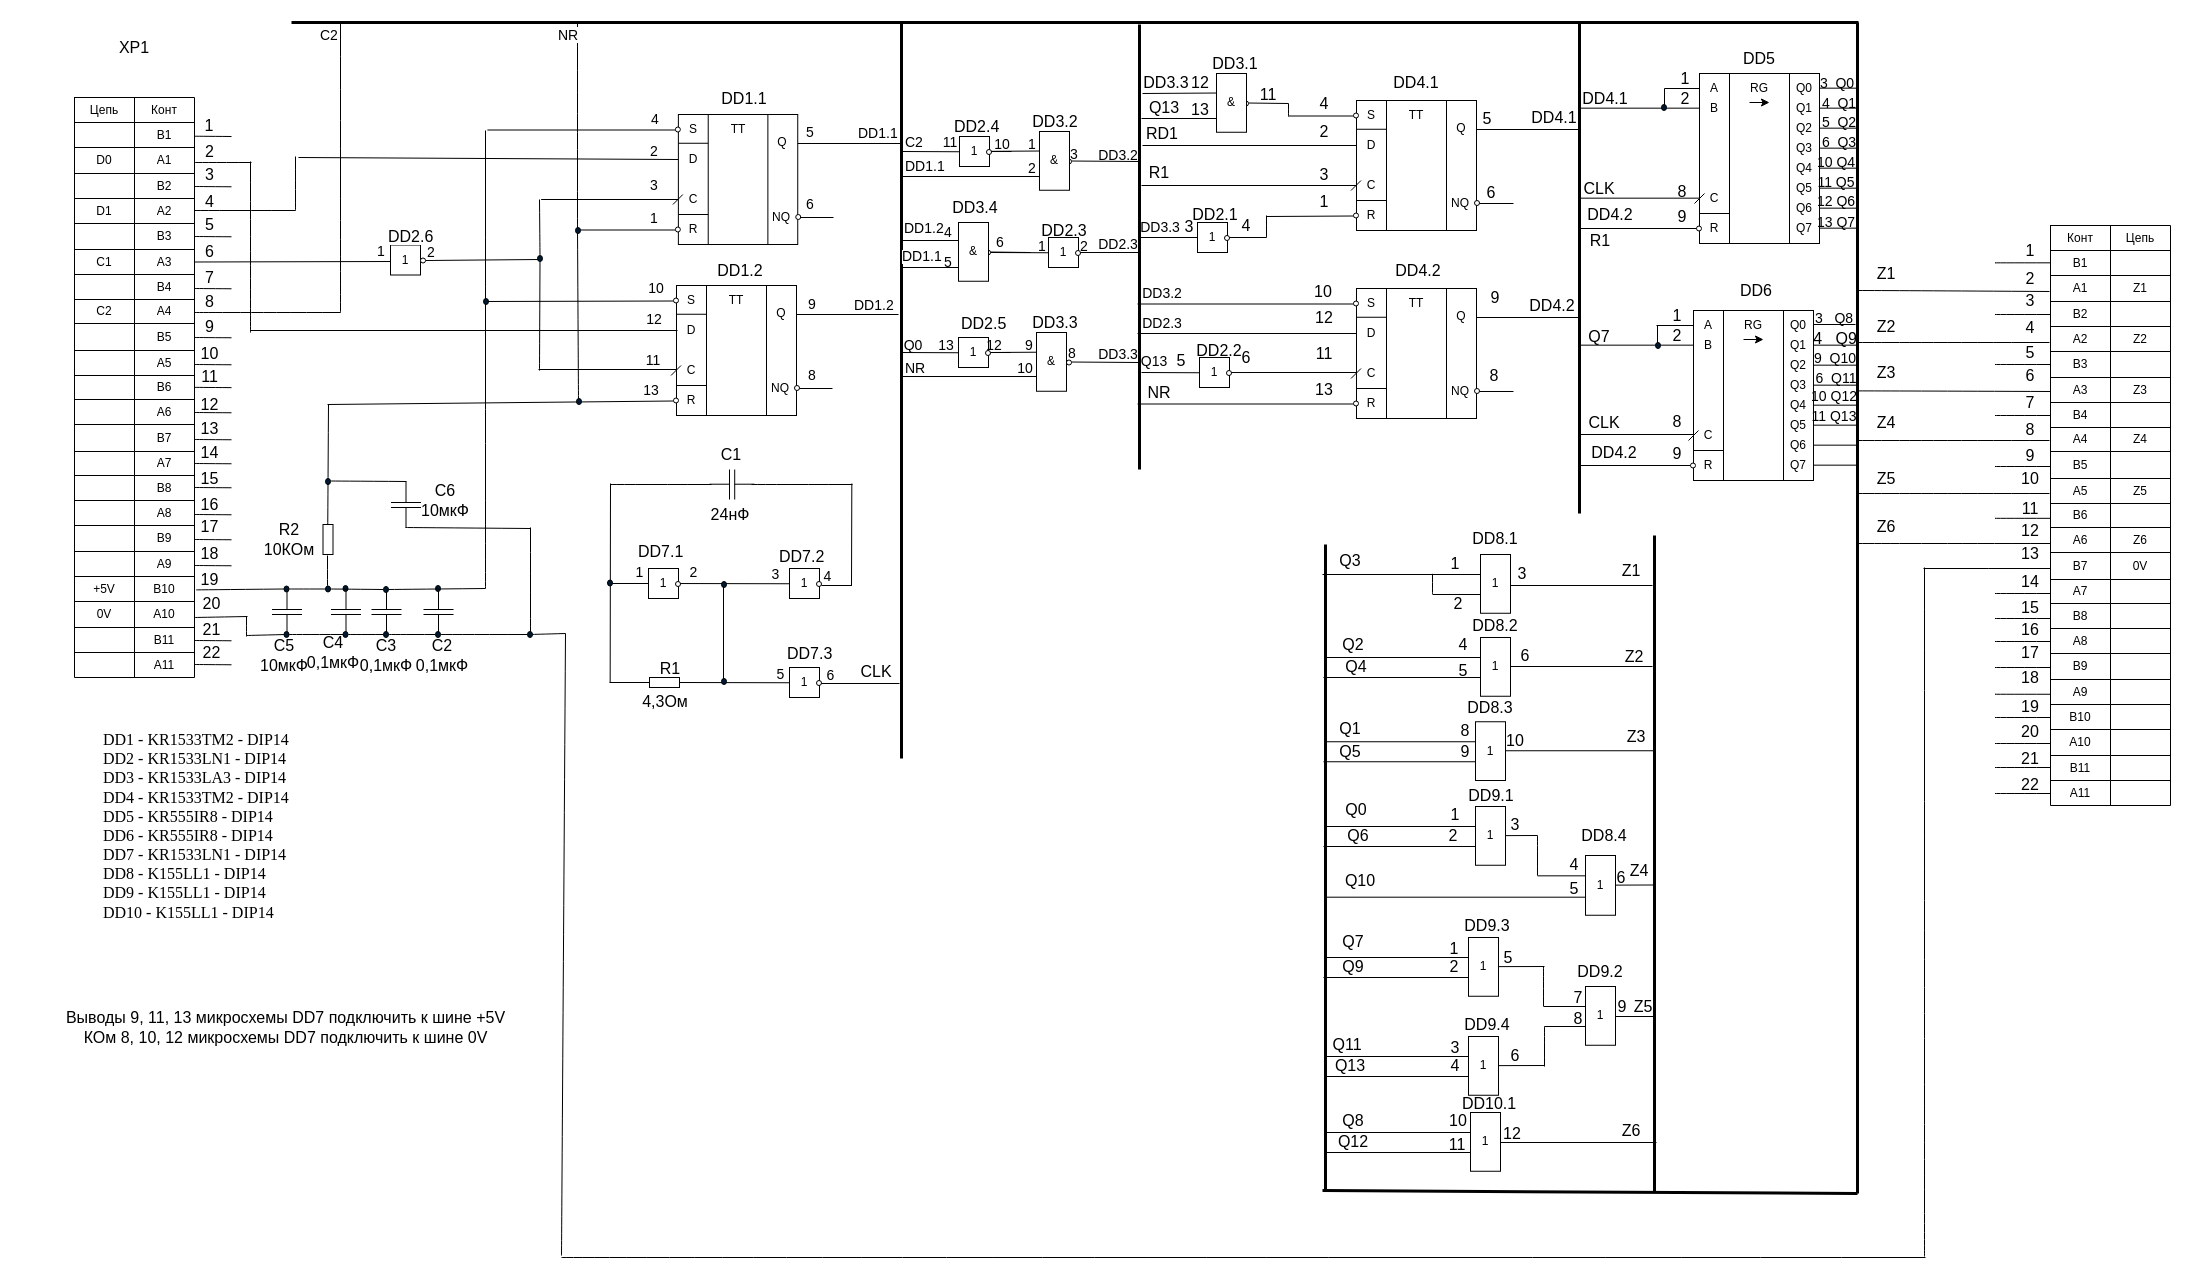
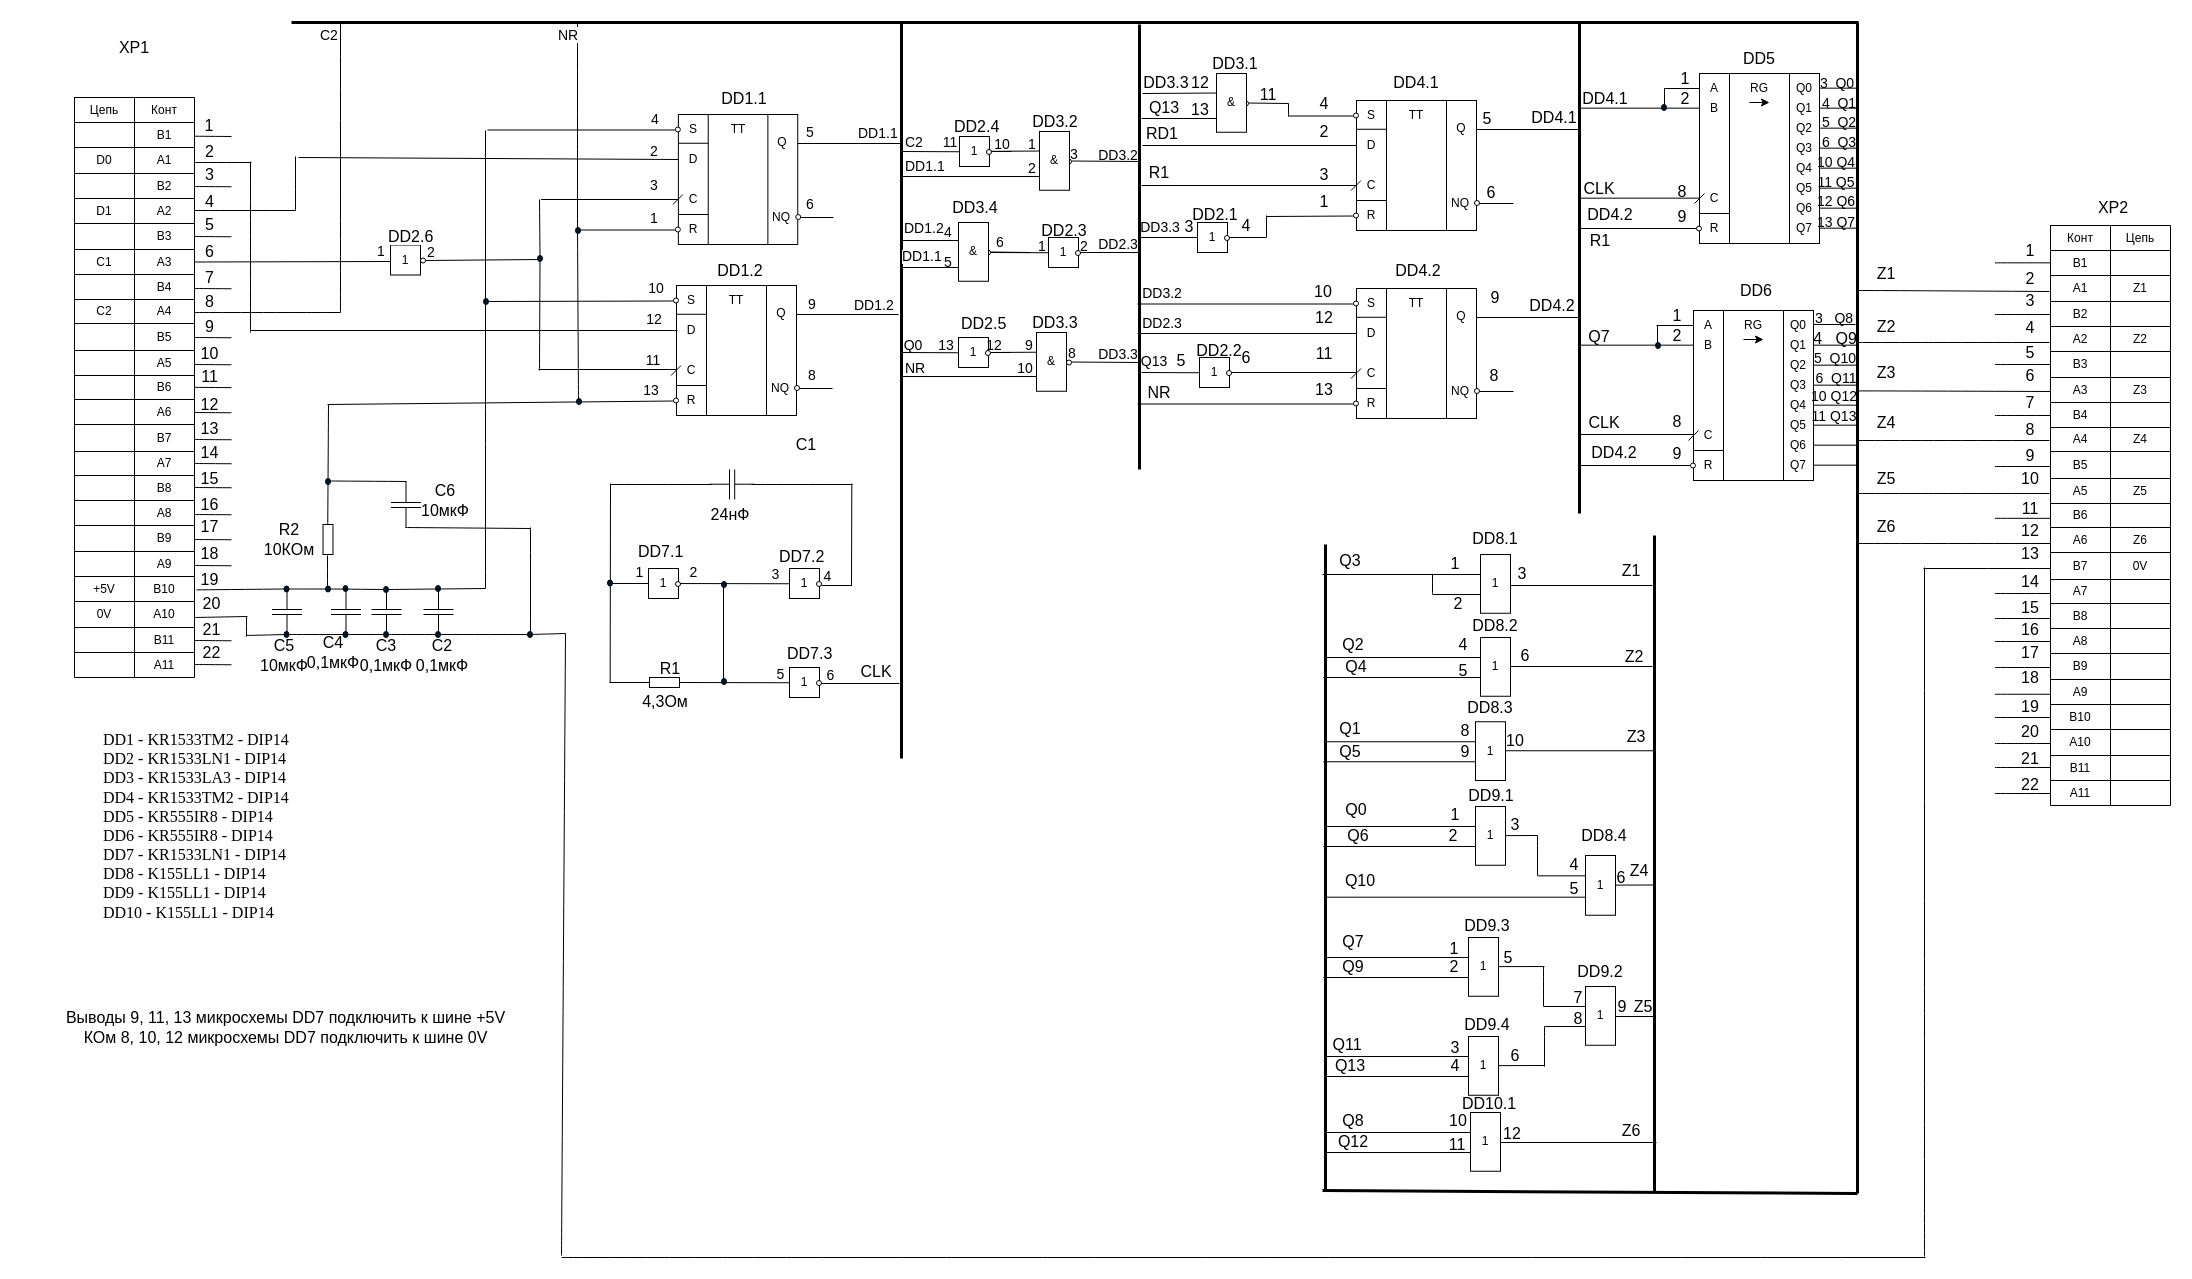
none -> (2114, 208)
(1836, 358) -> (1836, 358)
(731, 455) -> (806, 445)
